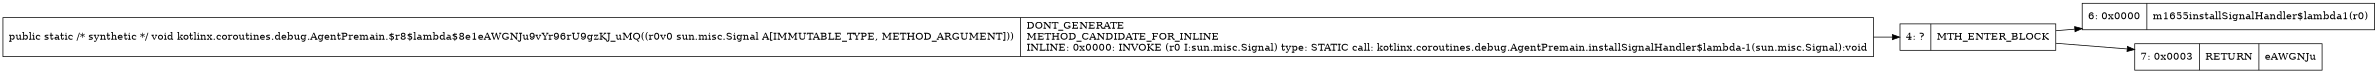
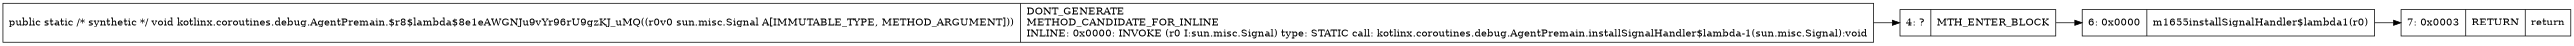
(2091, 46) -> (2384, 23)
(2290, 57) -> (2548, 22)
